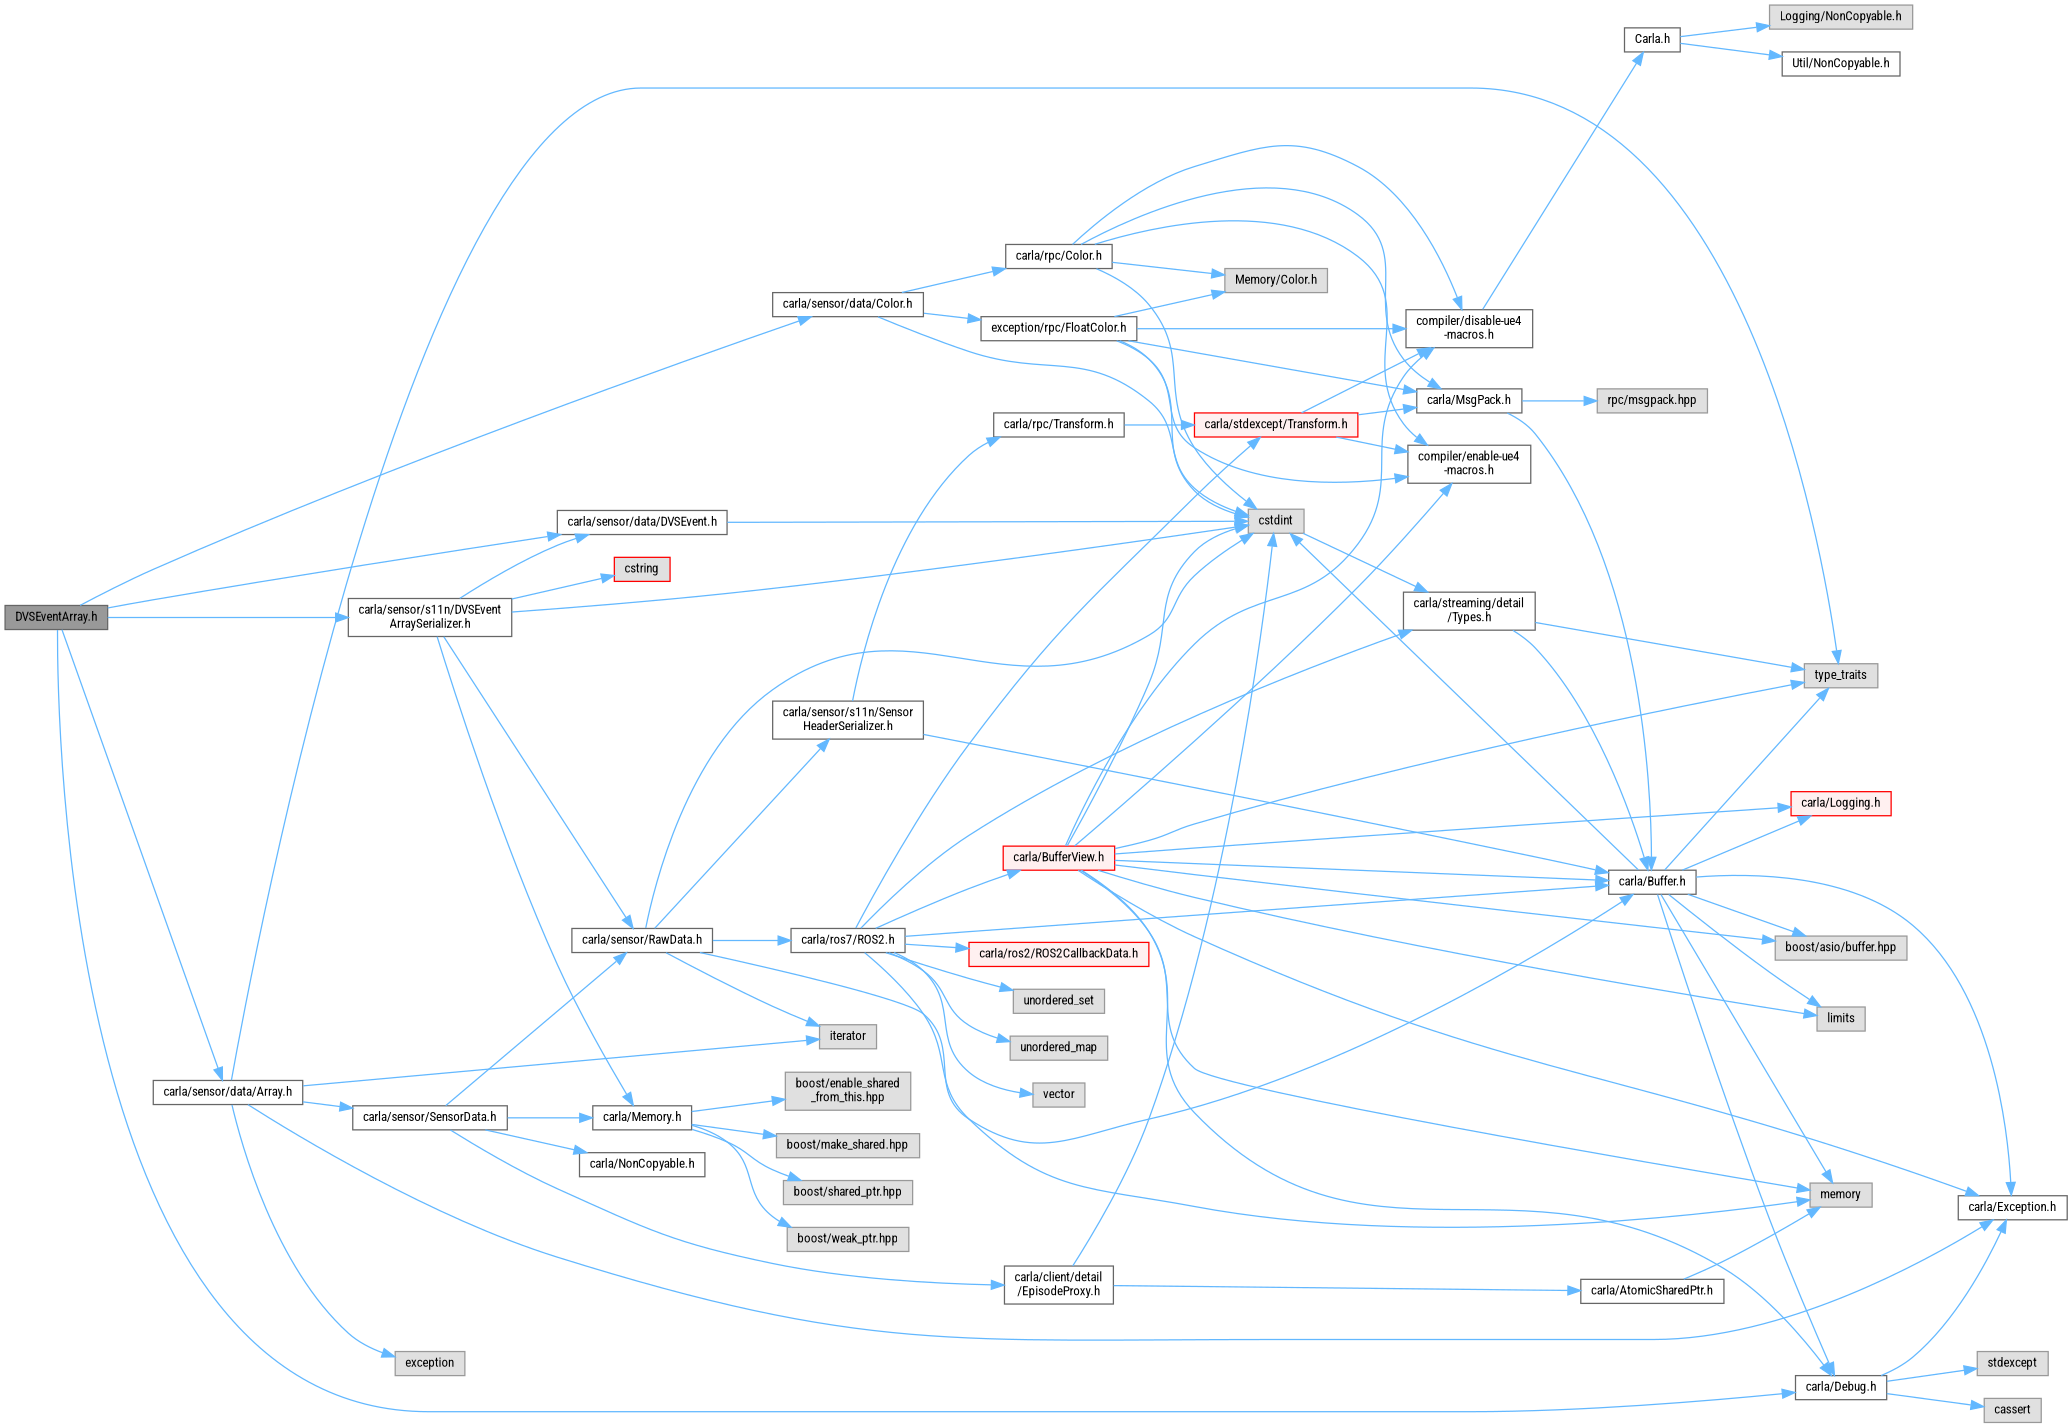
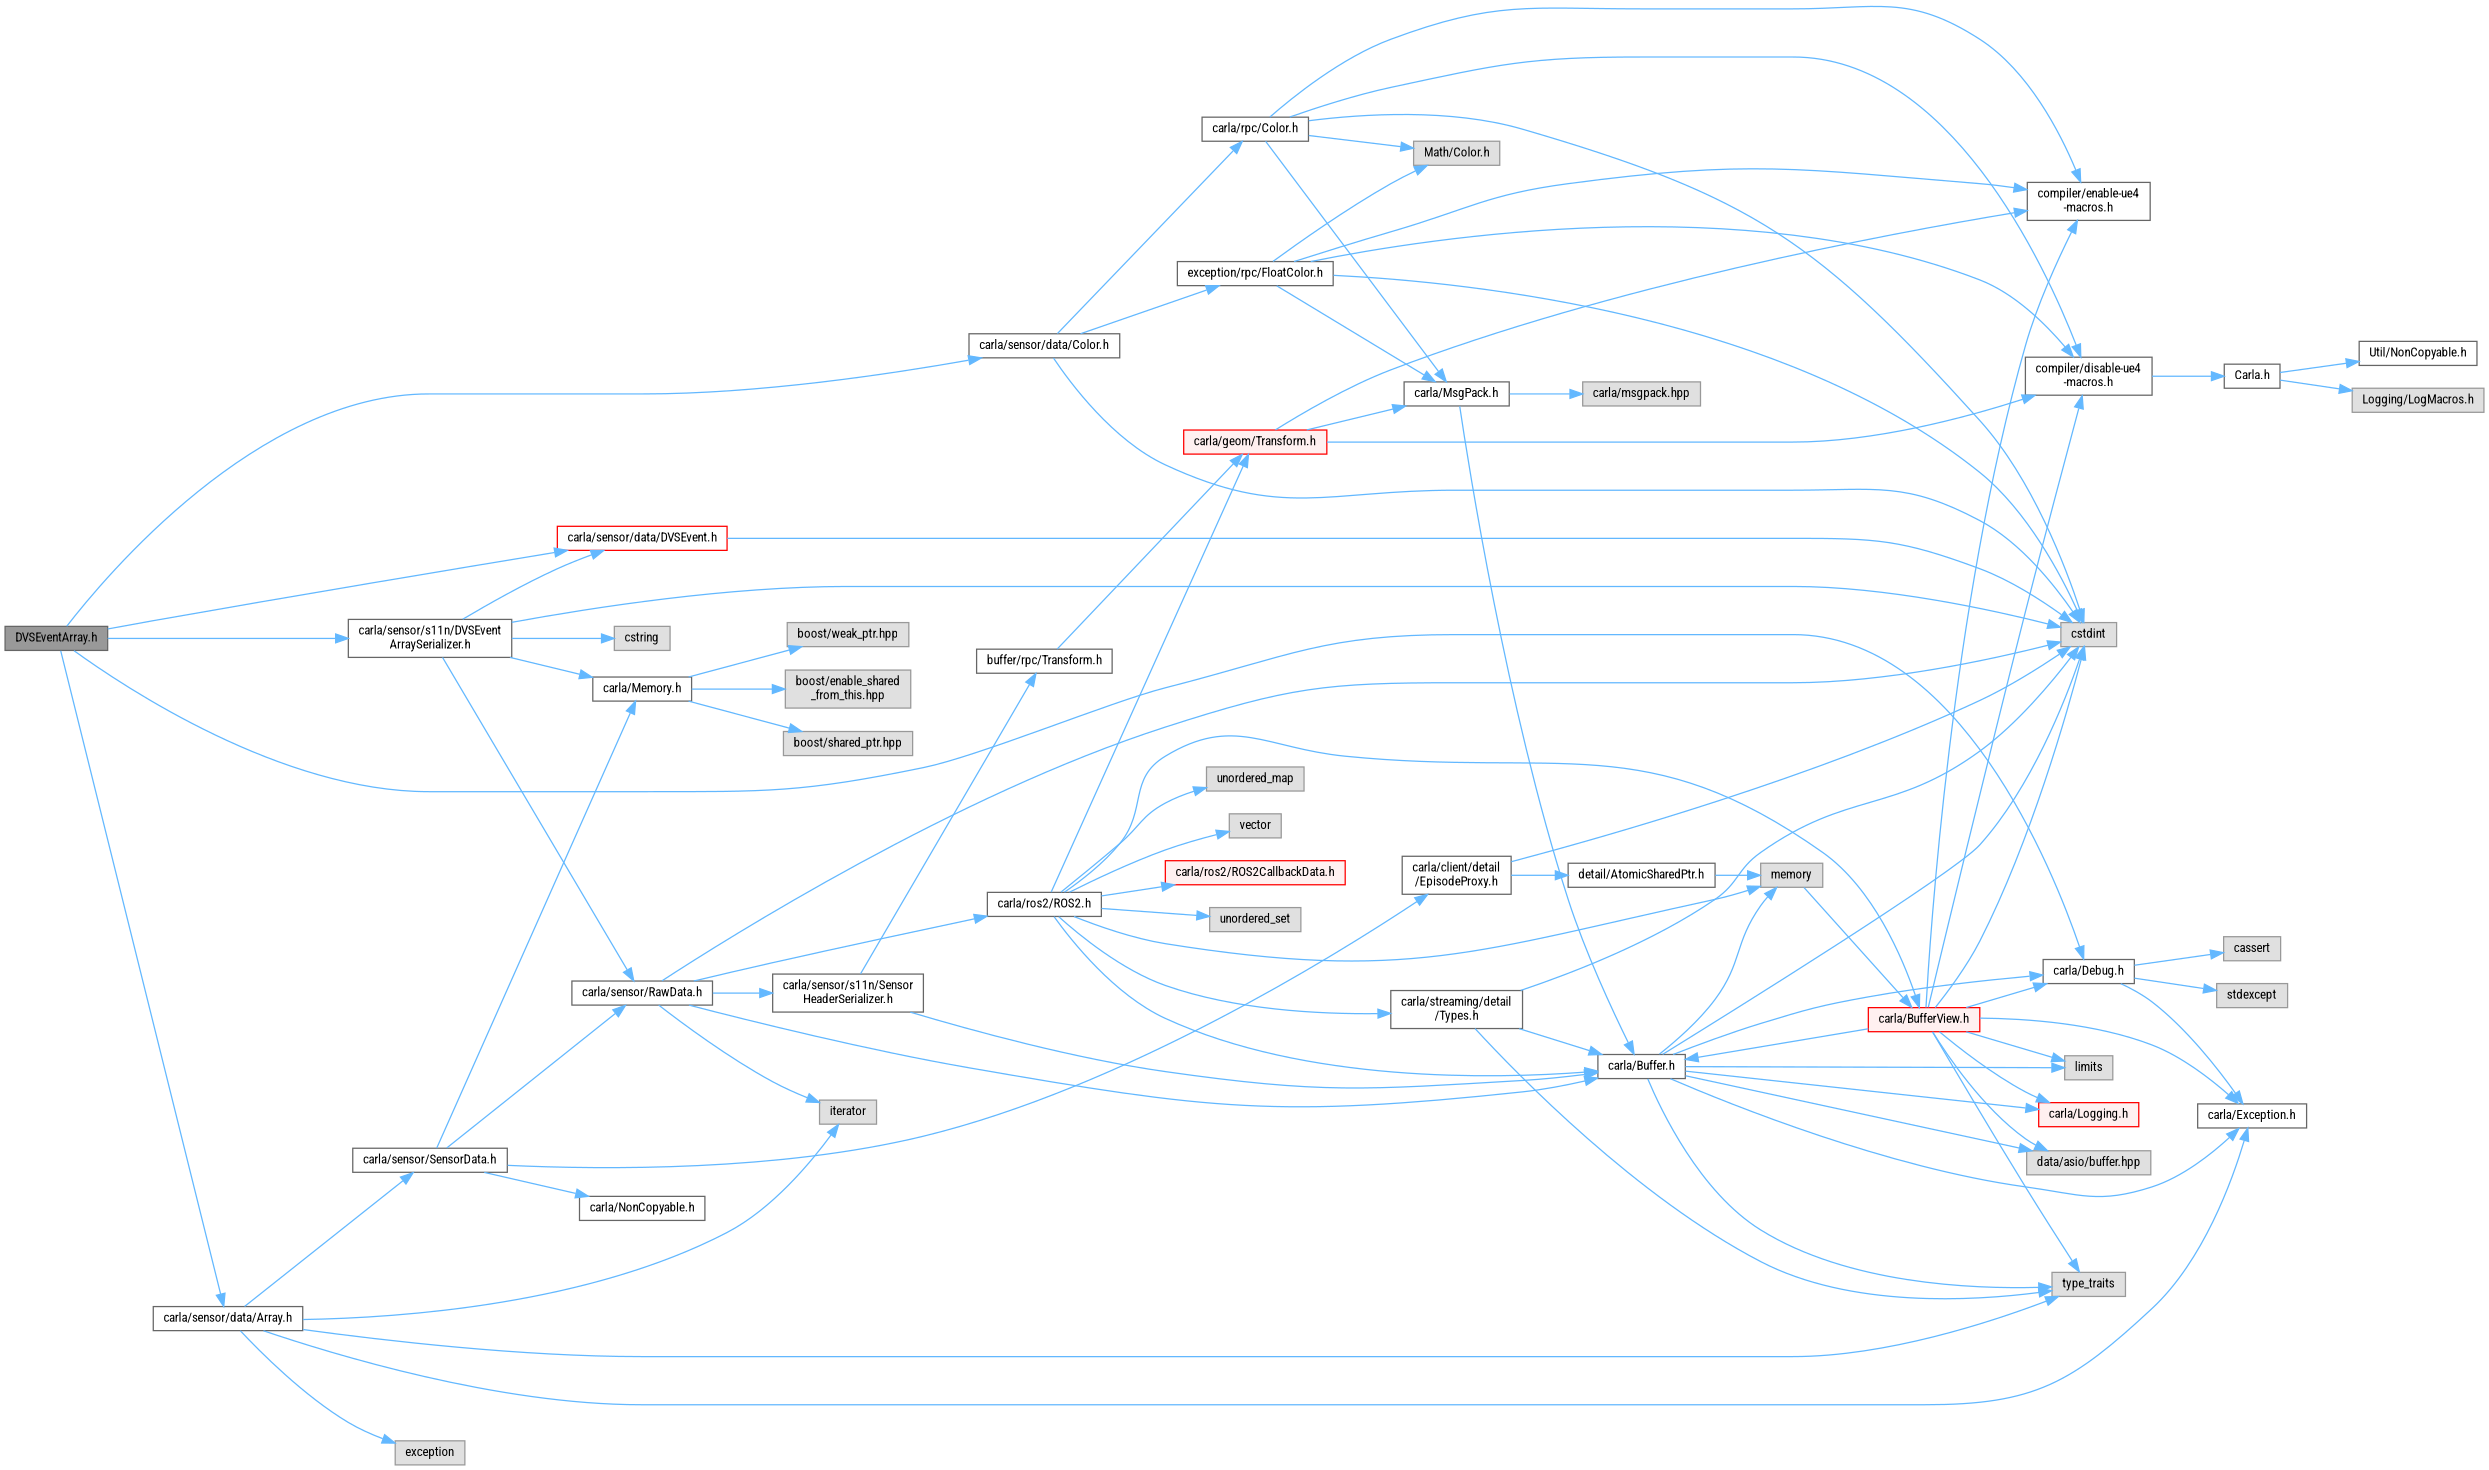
(1841, 17) -> (2418, 400)
(1276, 281) -> (1457, 153)
(1652, 401) -> (1642, 394)
(1059, 425) -> (1044, 661)
(1276, 425) -> (1255, 442)
(642, 522) -> (642, 538)
(1360, 560) -> (1801, 829)
(642, 569) -> (642, 638)
(848, 940) -> (1044, 904)
(1841, 948) -> (2089, 1163)
(1376, 1113) -> (1856, 945)
(848, 1146) -> none
(1652, 1291) -> (1642, 875)
